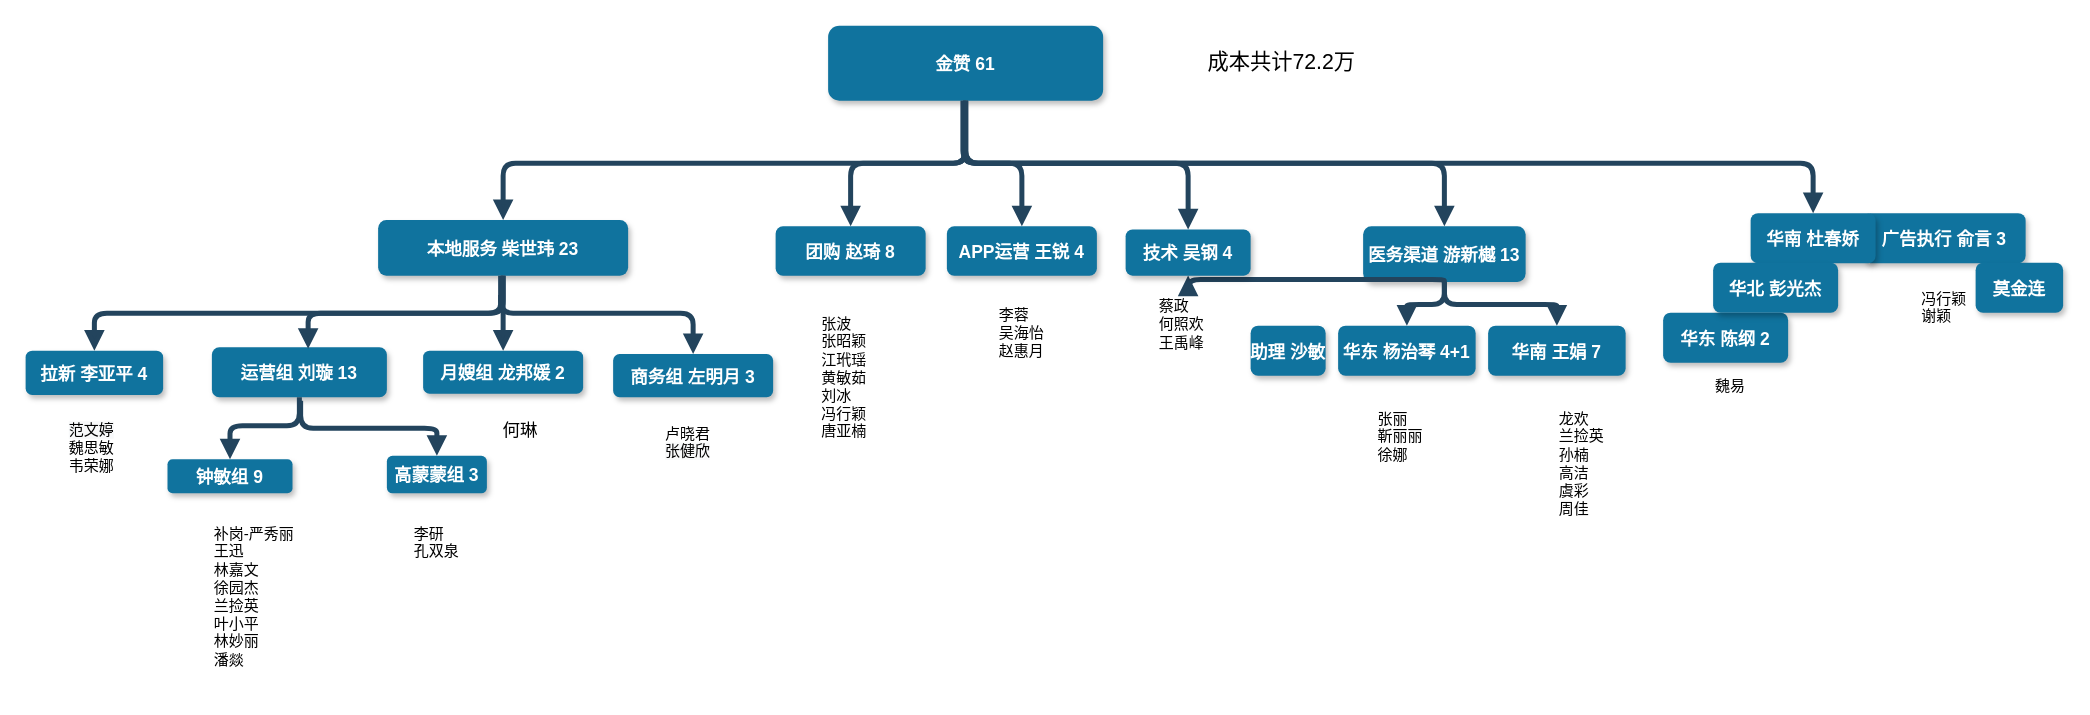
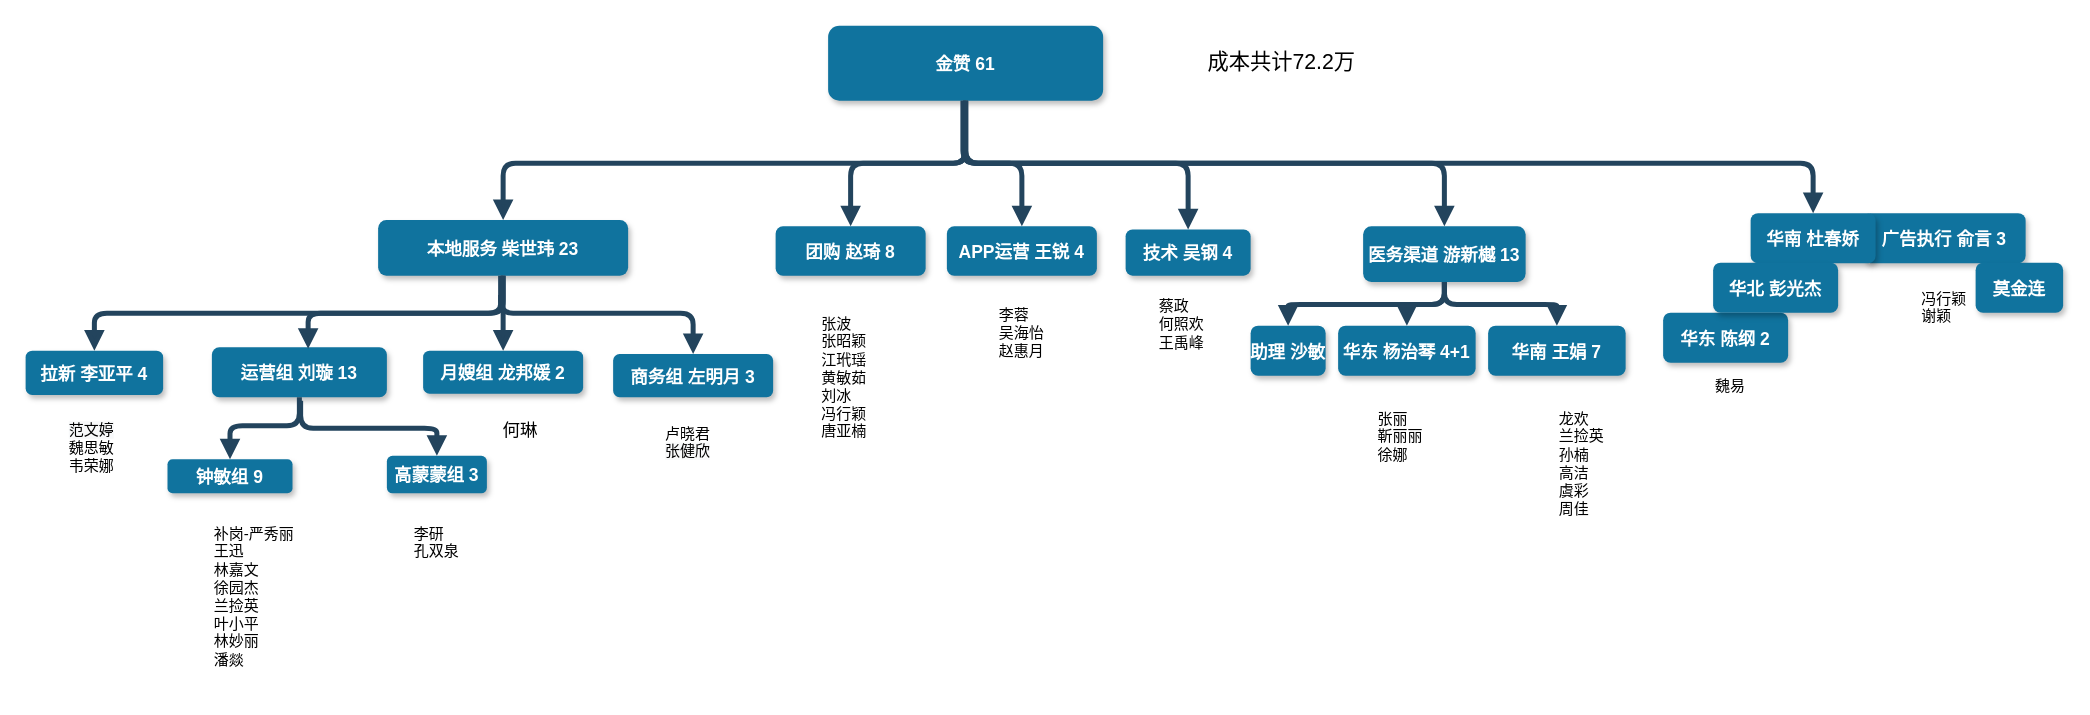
(1276, 279) -> (1347, 304)
